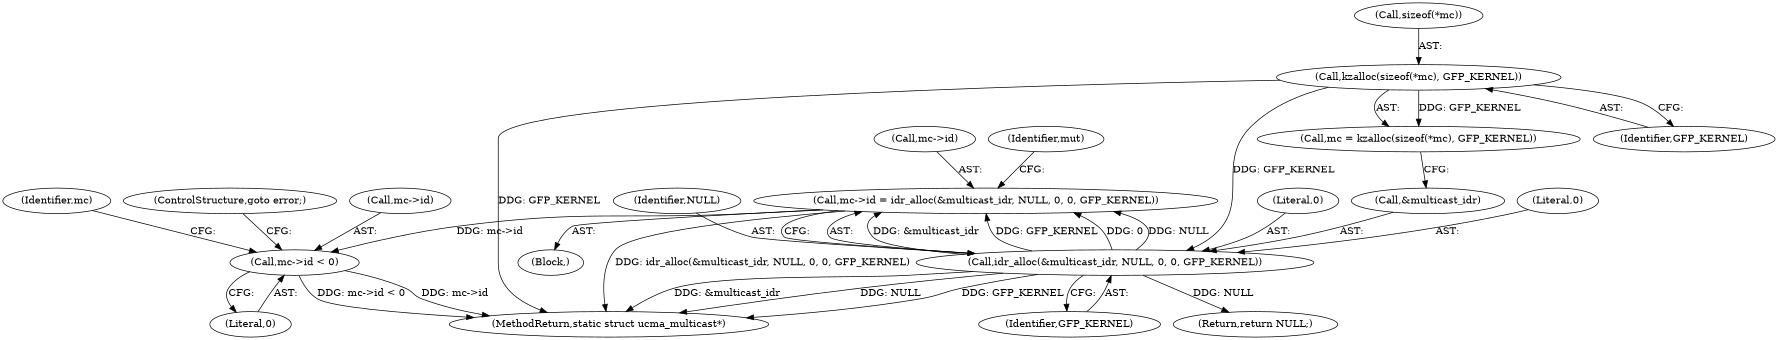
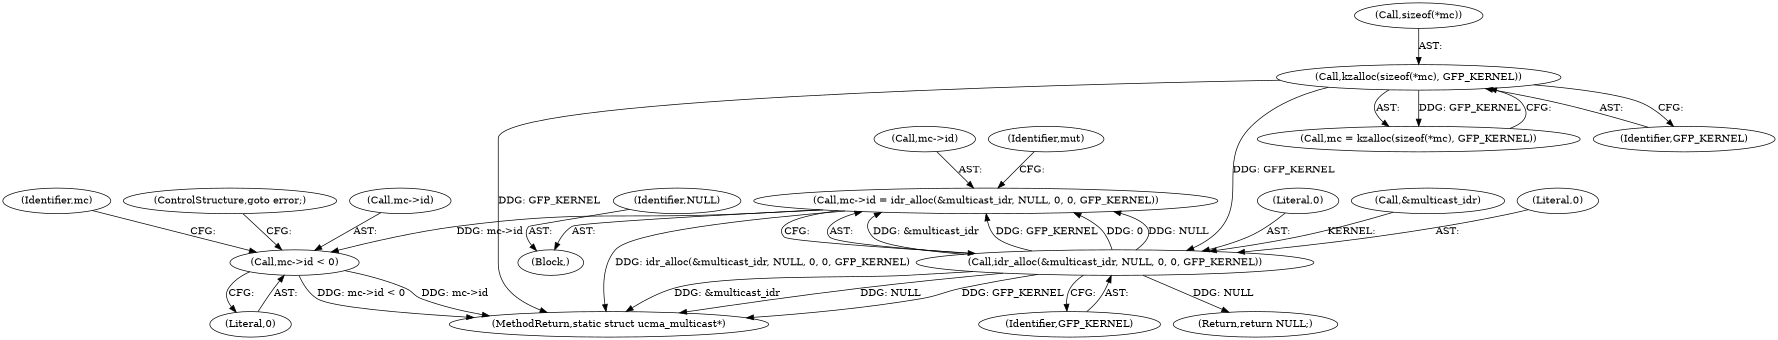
(1423, 166) -> (1523, 106)
(1353, 232) -> (1353, 232)
(781, 240) -> (553, 222)
